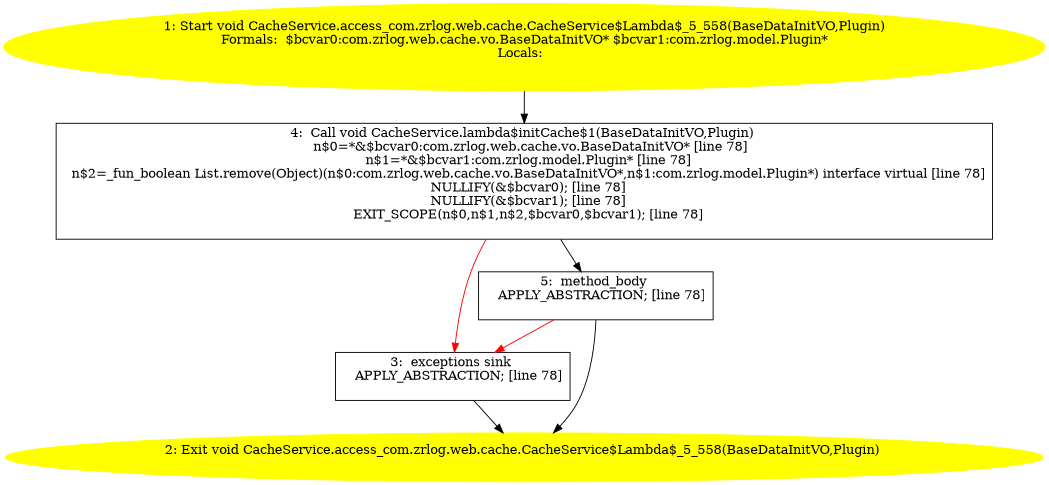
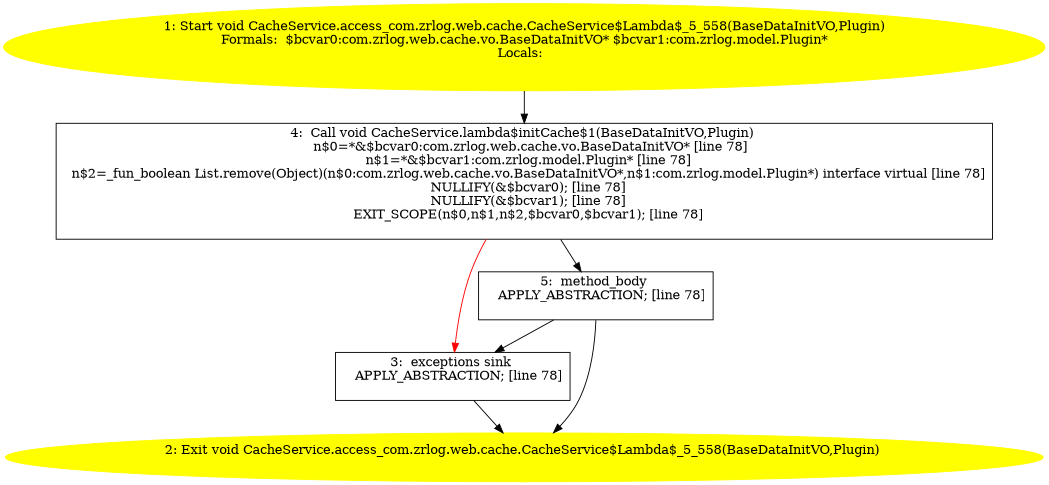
(528, 334) -> (528, 334)
